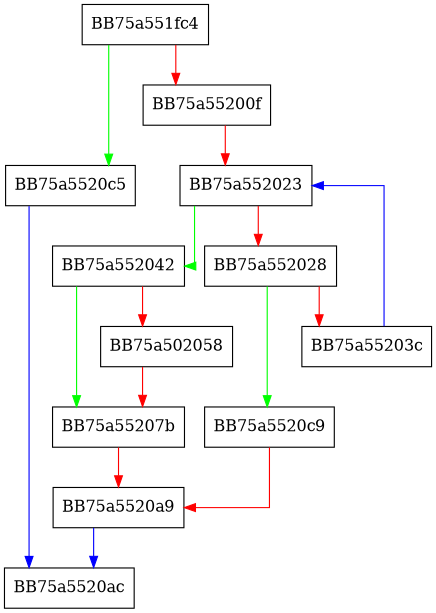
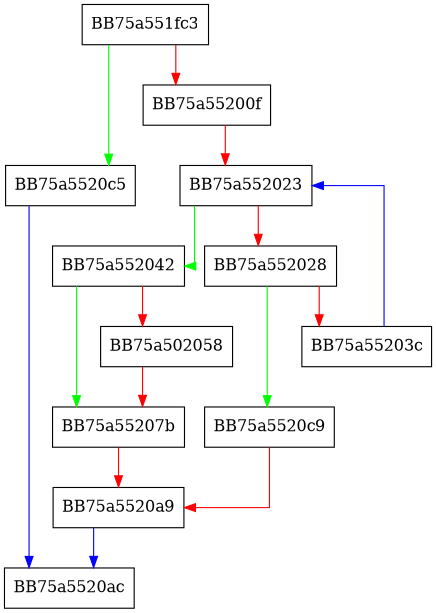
(145, 25) -> (145, 25)
